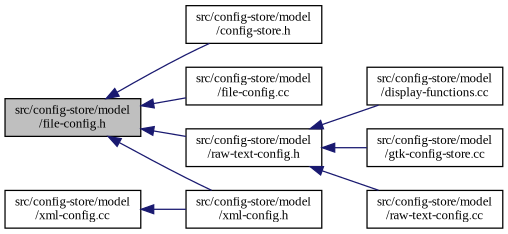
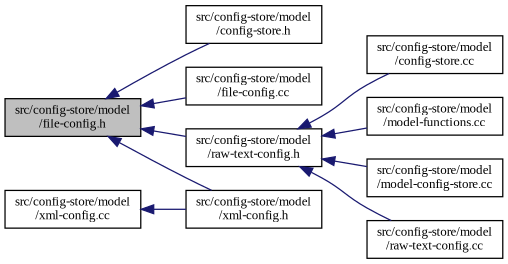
none -> (435, 55)
(435, 86) -> (435, 116)
(435, 148) -> (435, 178)
